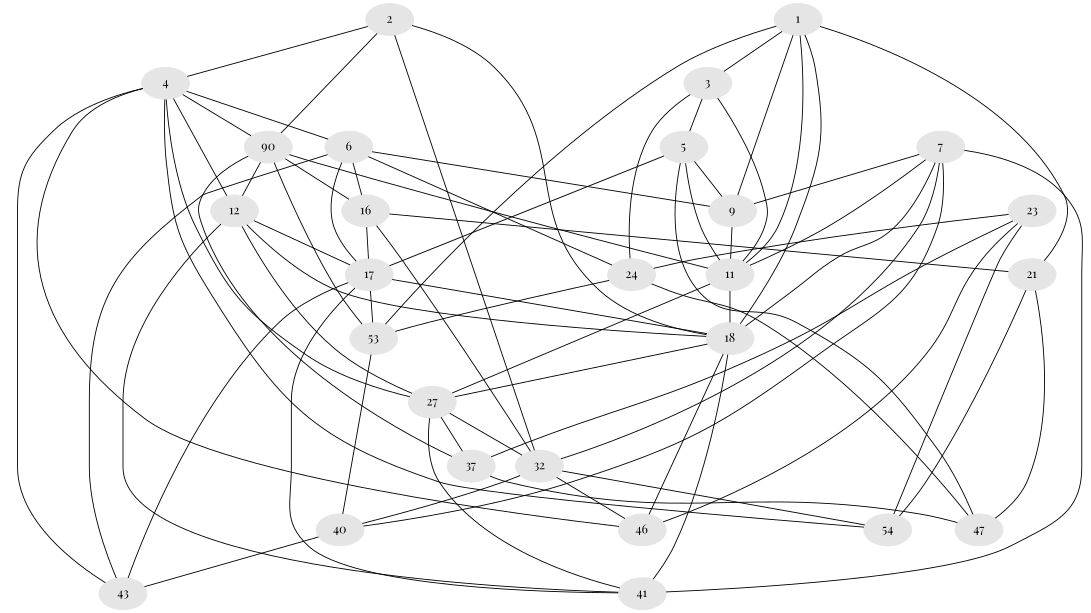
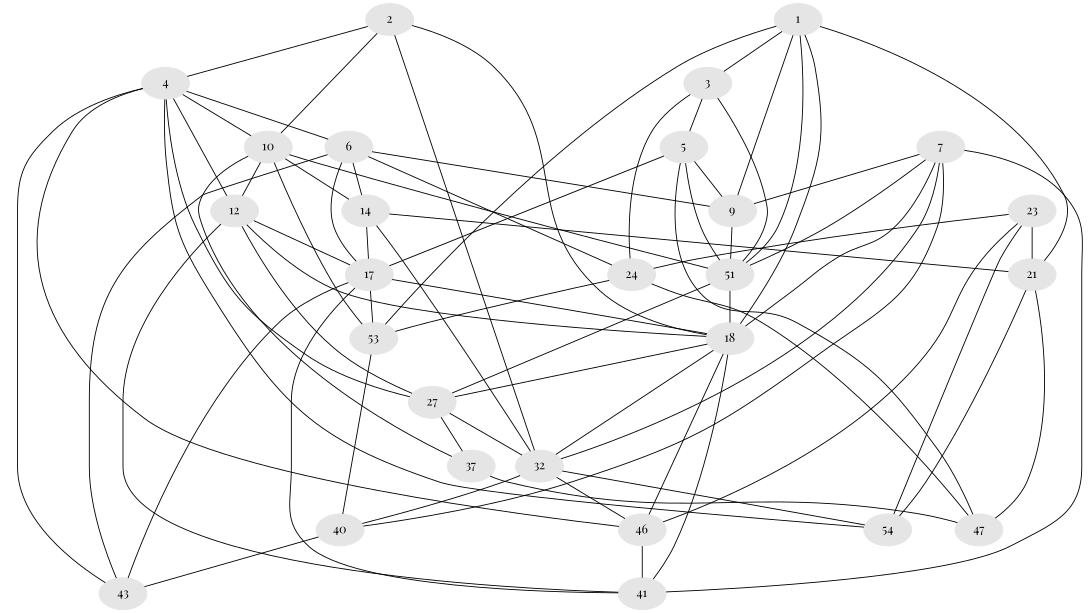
(268, 147) -> (268, 147)
(366, 211) -> (366, 211)
(730, 275) -> (730, 275)
(760, 355) -> (1032, 243)
none -> (635, 402)
(492, 533) -> (642, 562)
